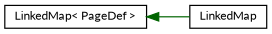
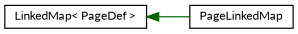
(228, 17) -> (241, 17)
